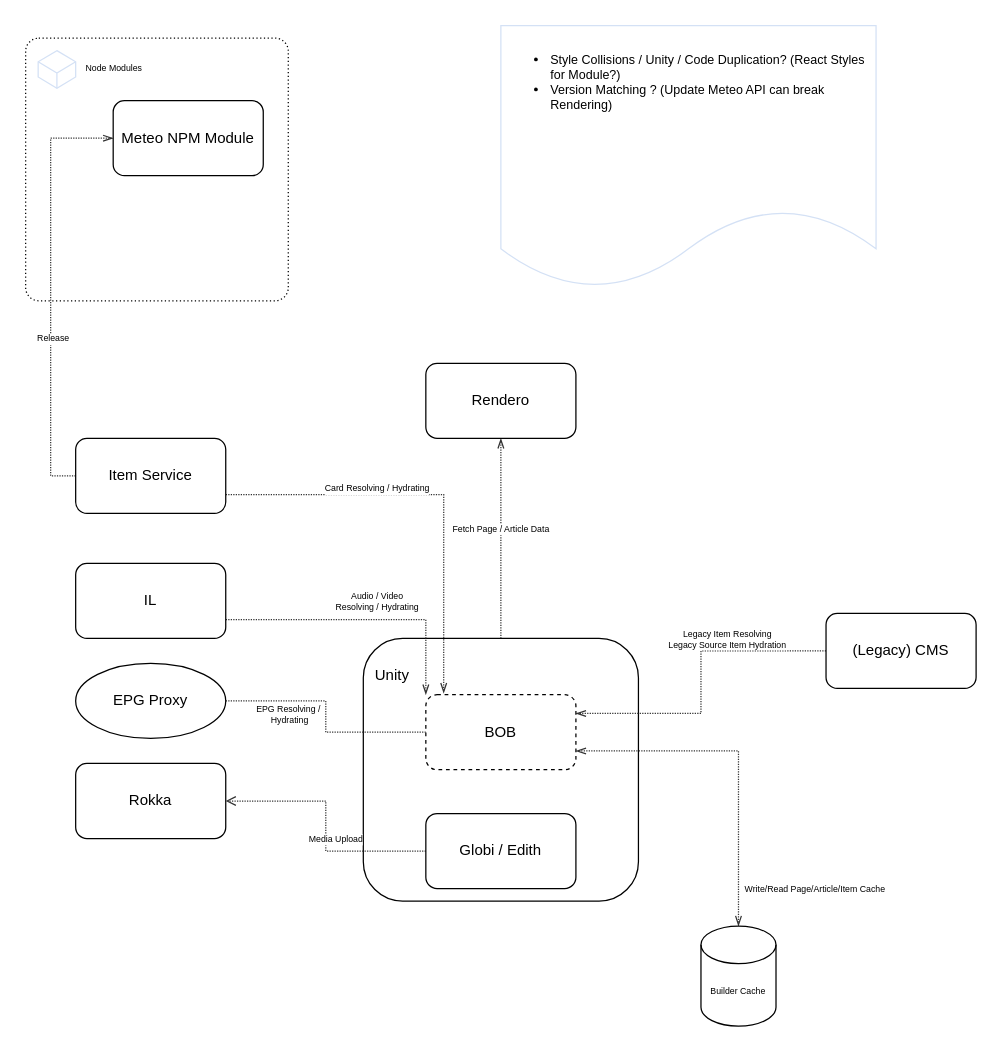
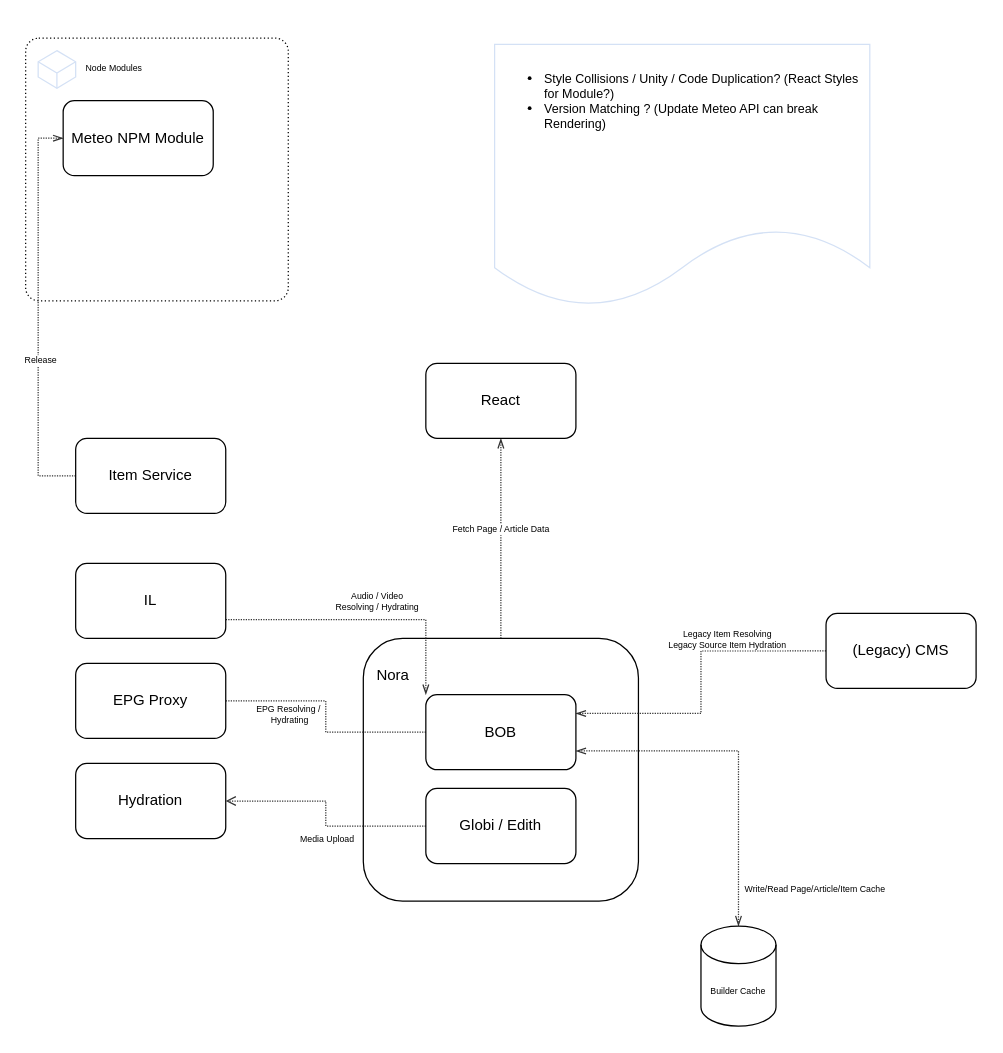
(188, 138) -> (138, 138)
(688, 157) -> (682, 176)
(501, 401) -> (501, 401)
(443, 582) -> none
(390, 674) -> (393, 674)
(151, 701) -> (151, 701)
(501, 732) -> (501, 732)
(151, 801) -> (151, 801)
(501, 851) -> (501, 826)
